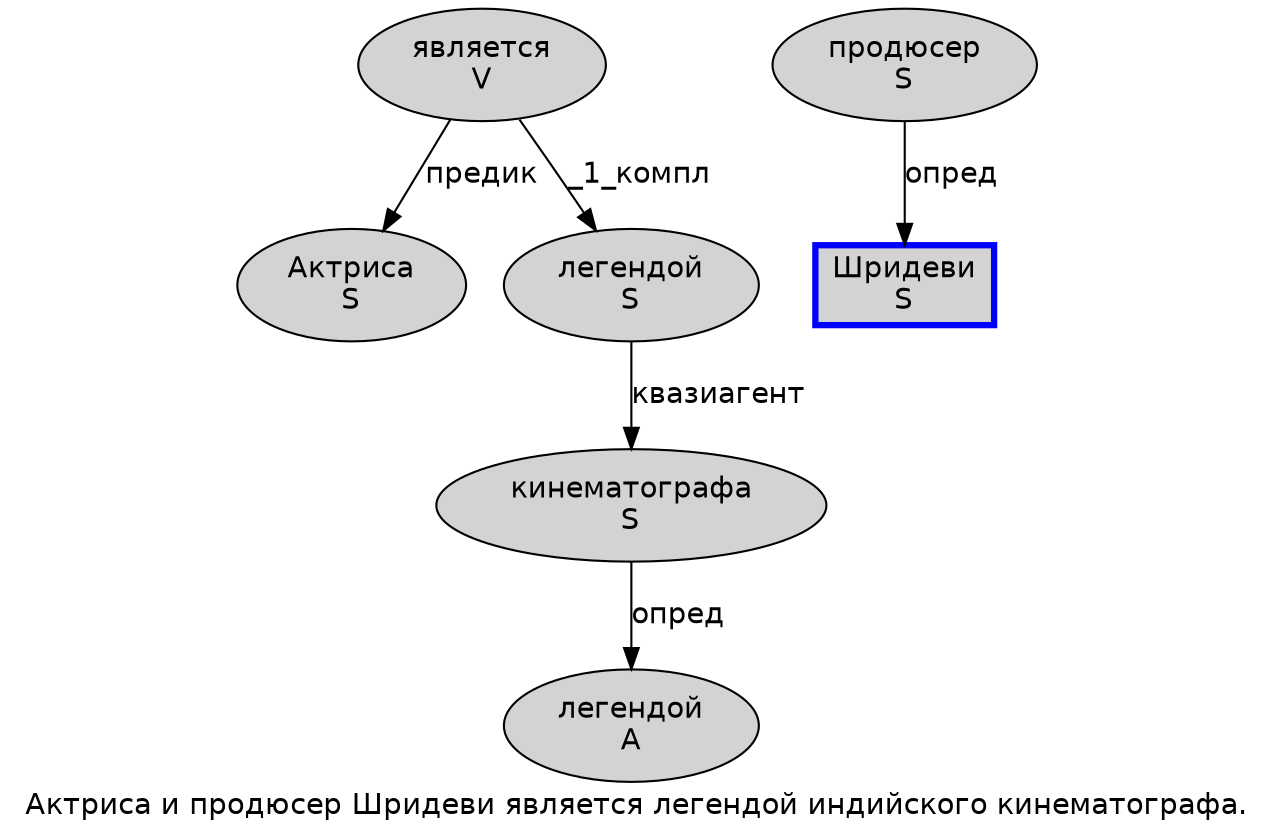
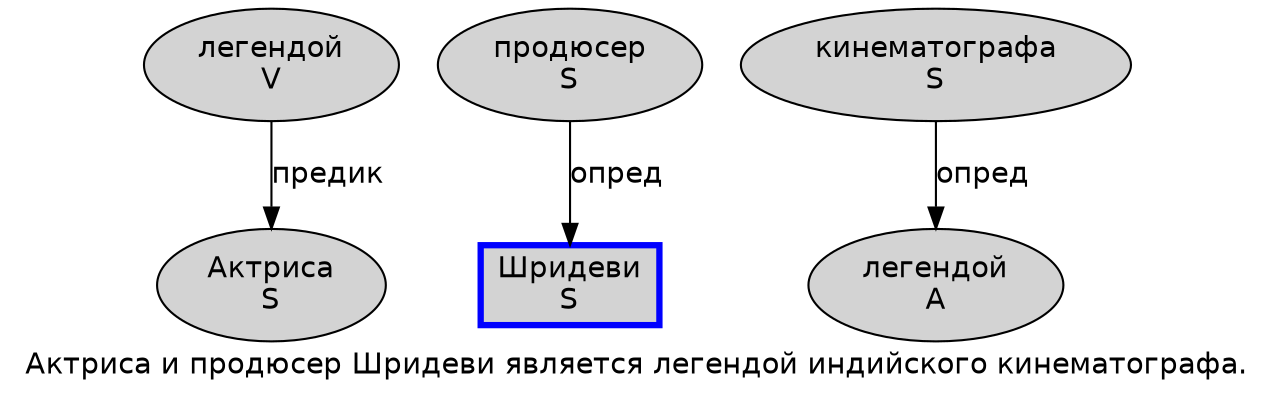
(482, 65) -> (271, 65)
(631, 285) -> none
